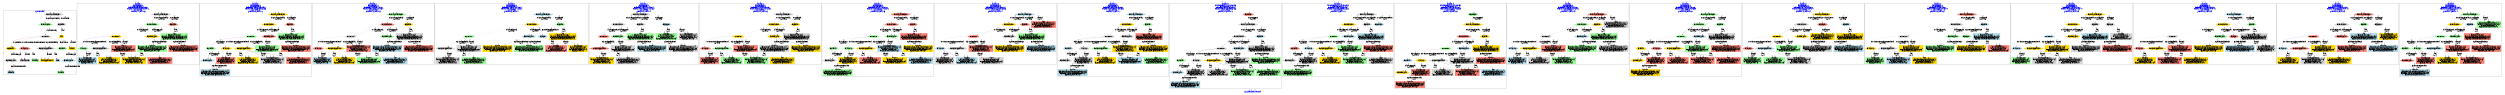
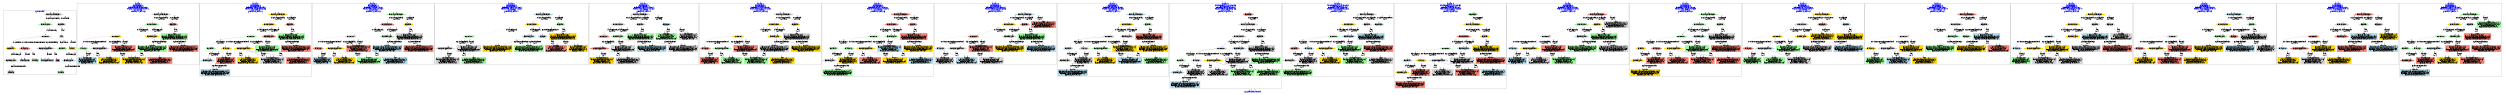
(61, 37) -> (61, 37)
(47, 61) -> (47, 61)
(58, 61) -> (58, 61)
